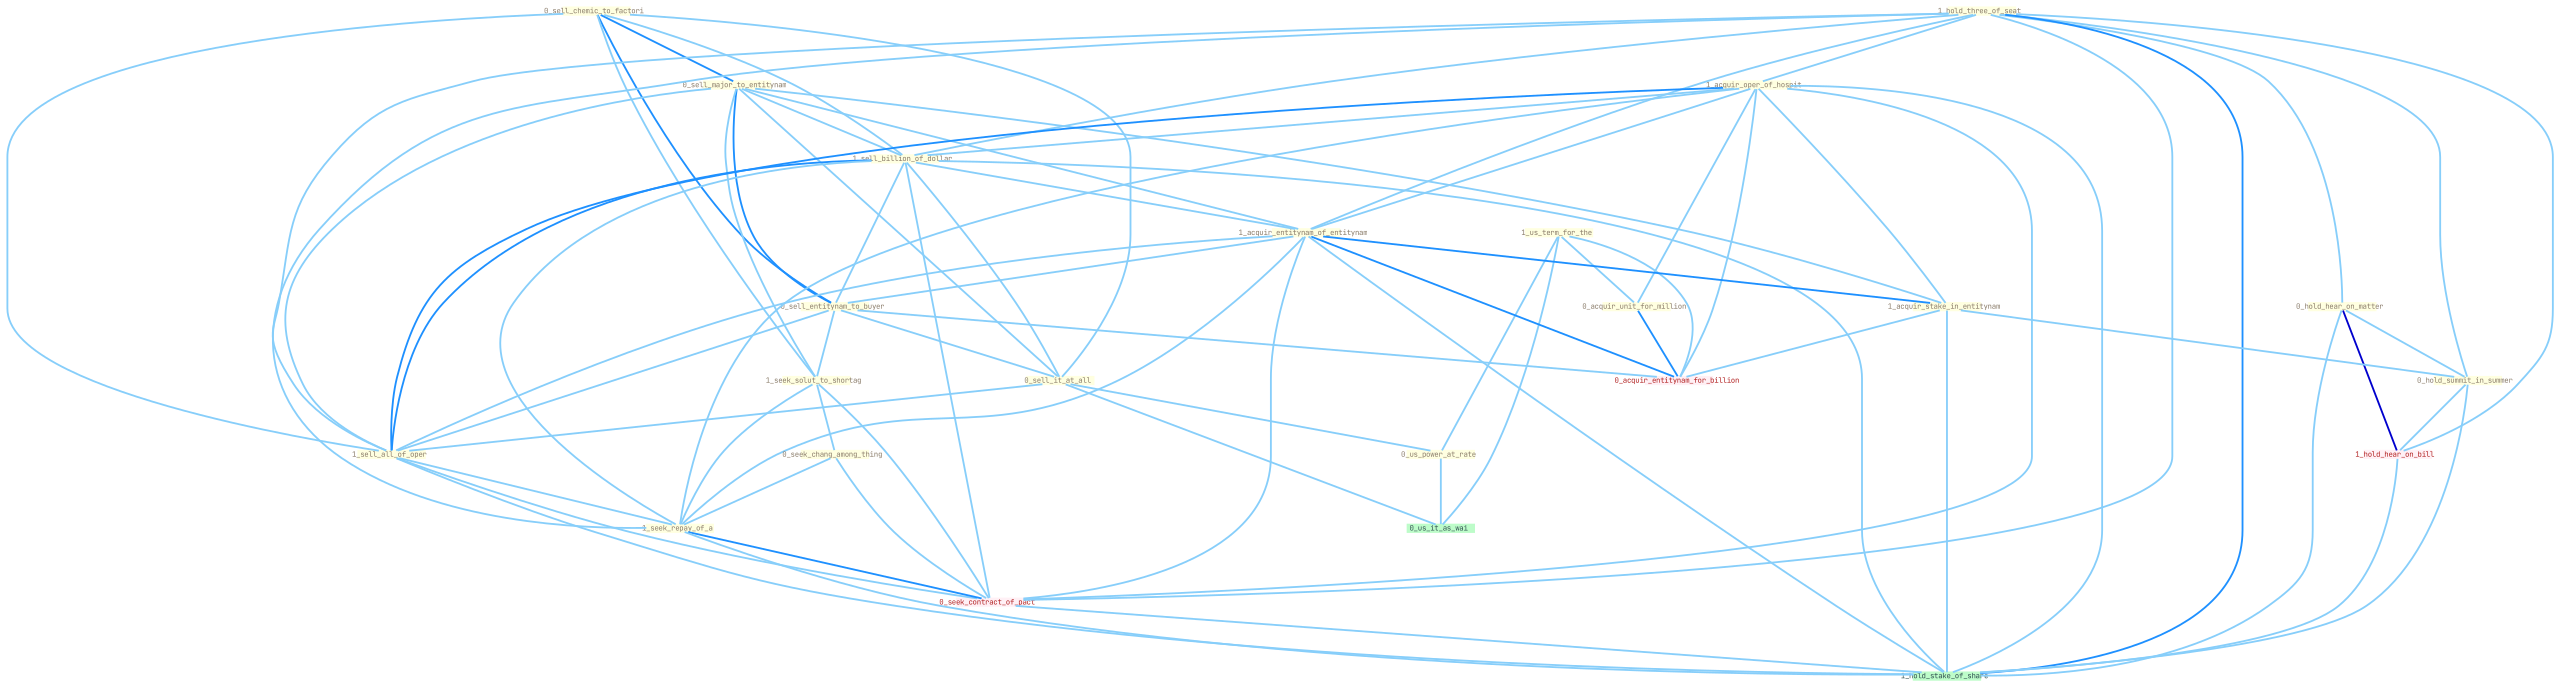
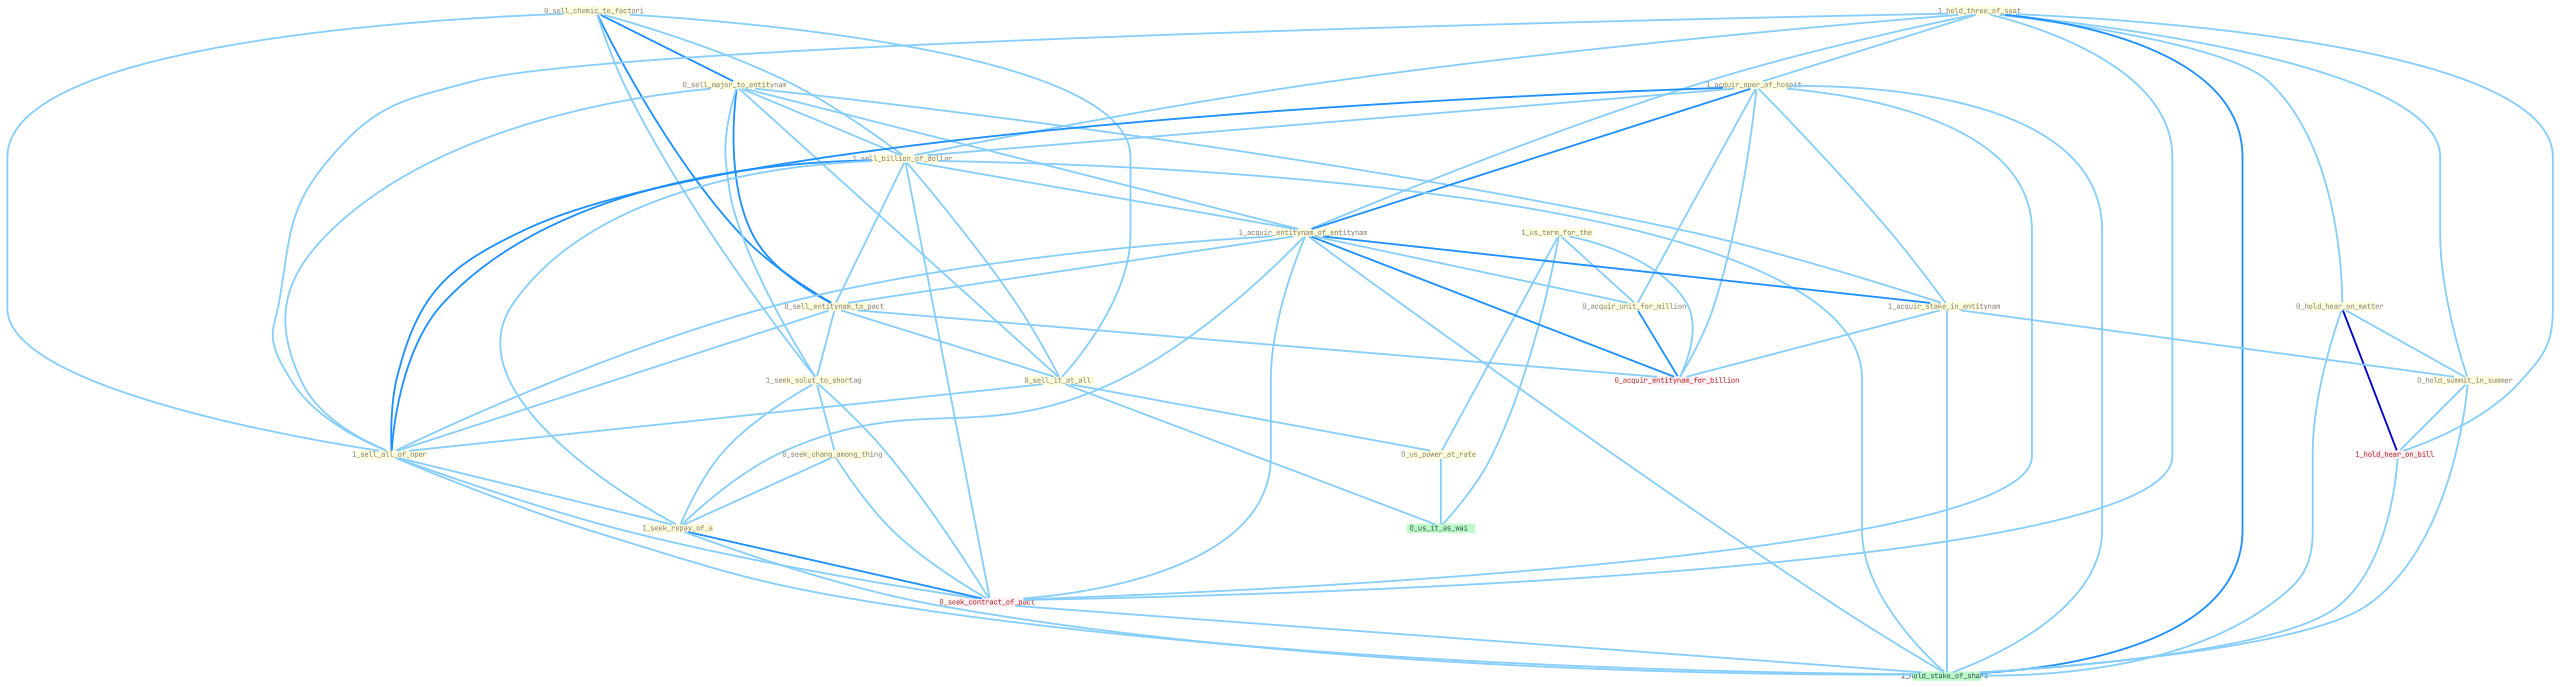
(823, 65) -> none
(1531, 159) -> (1531, 159)
(1040, 206) -> none
none -> (1471, 270)
(835, 307) -> (835, 307)
